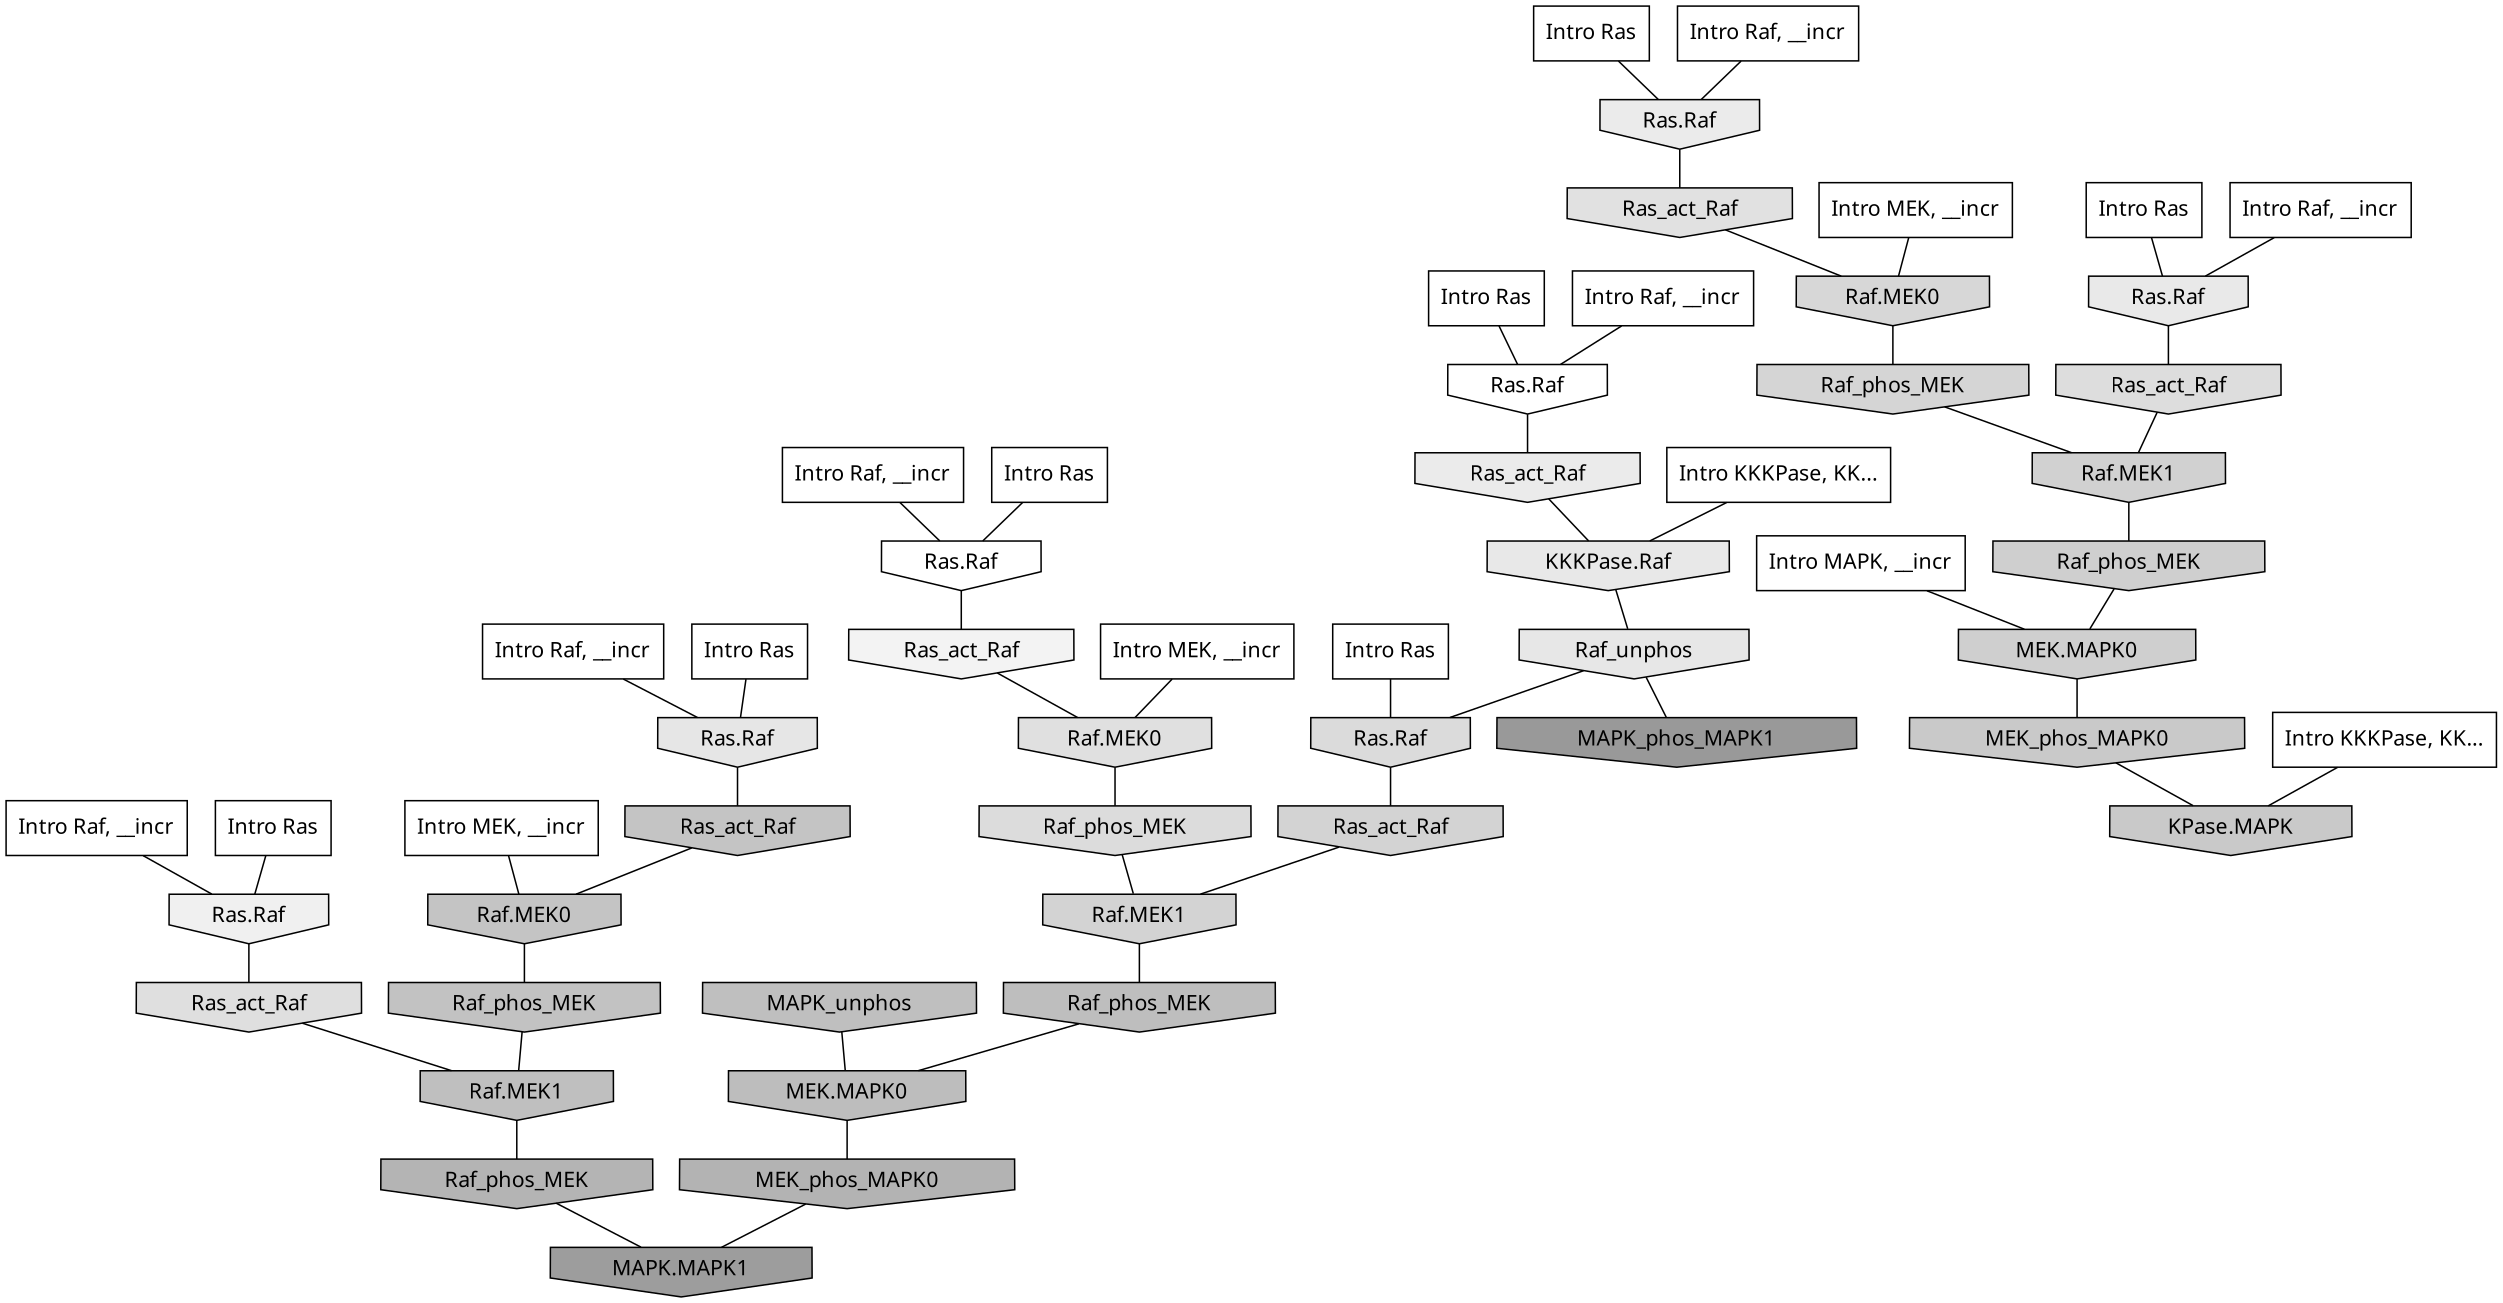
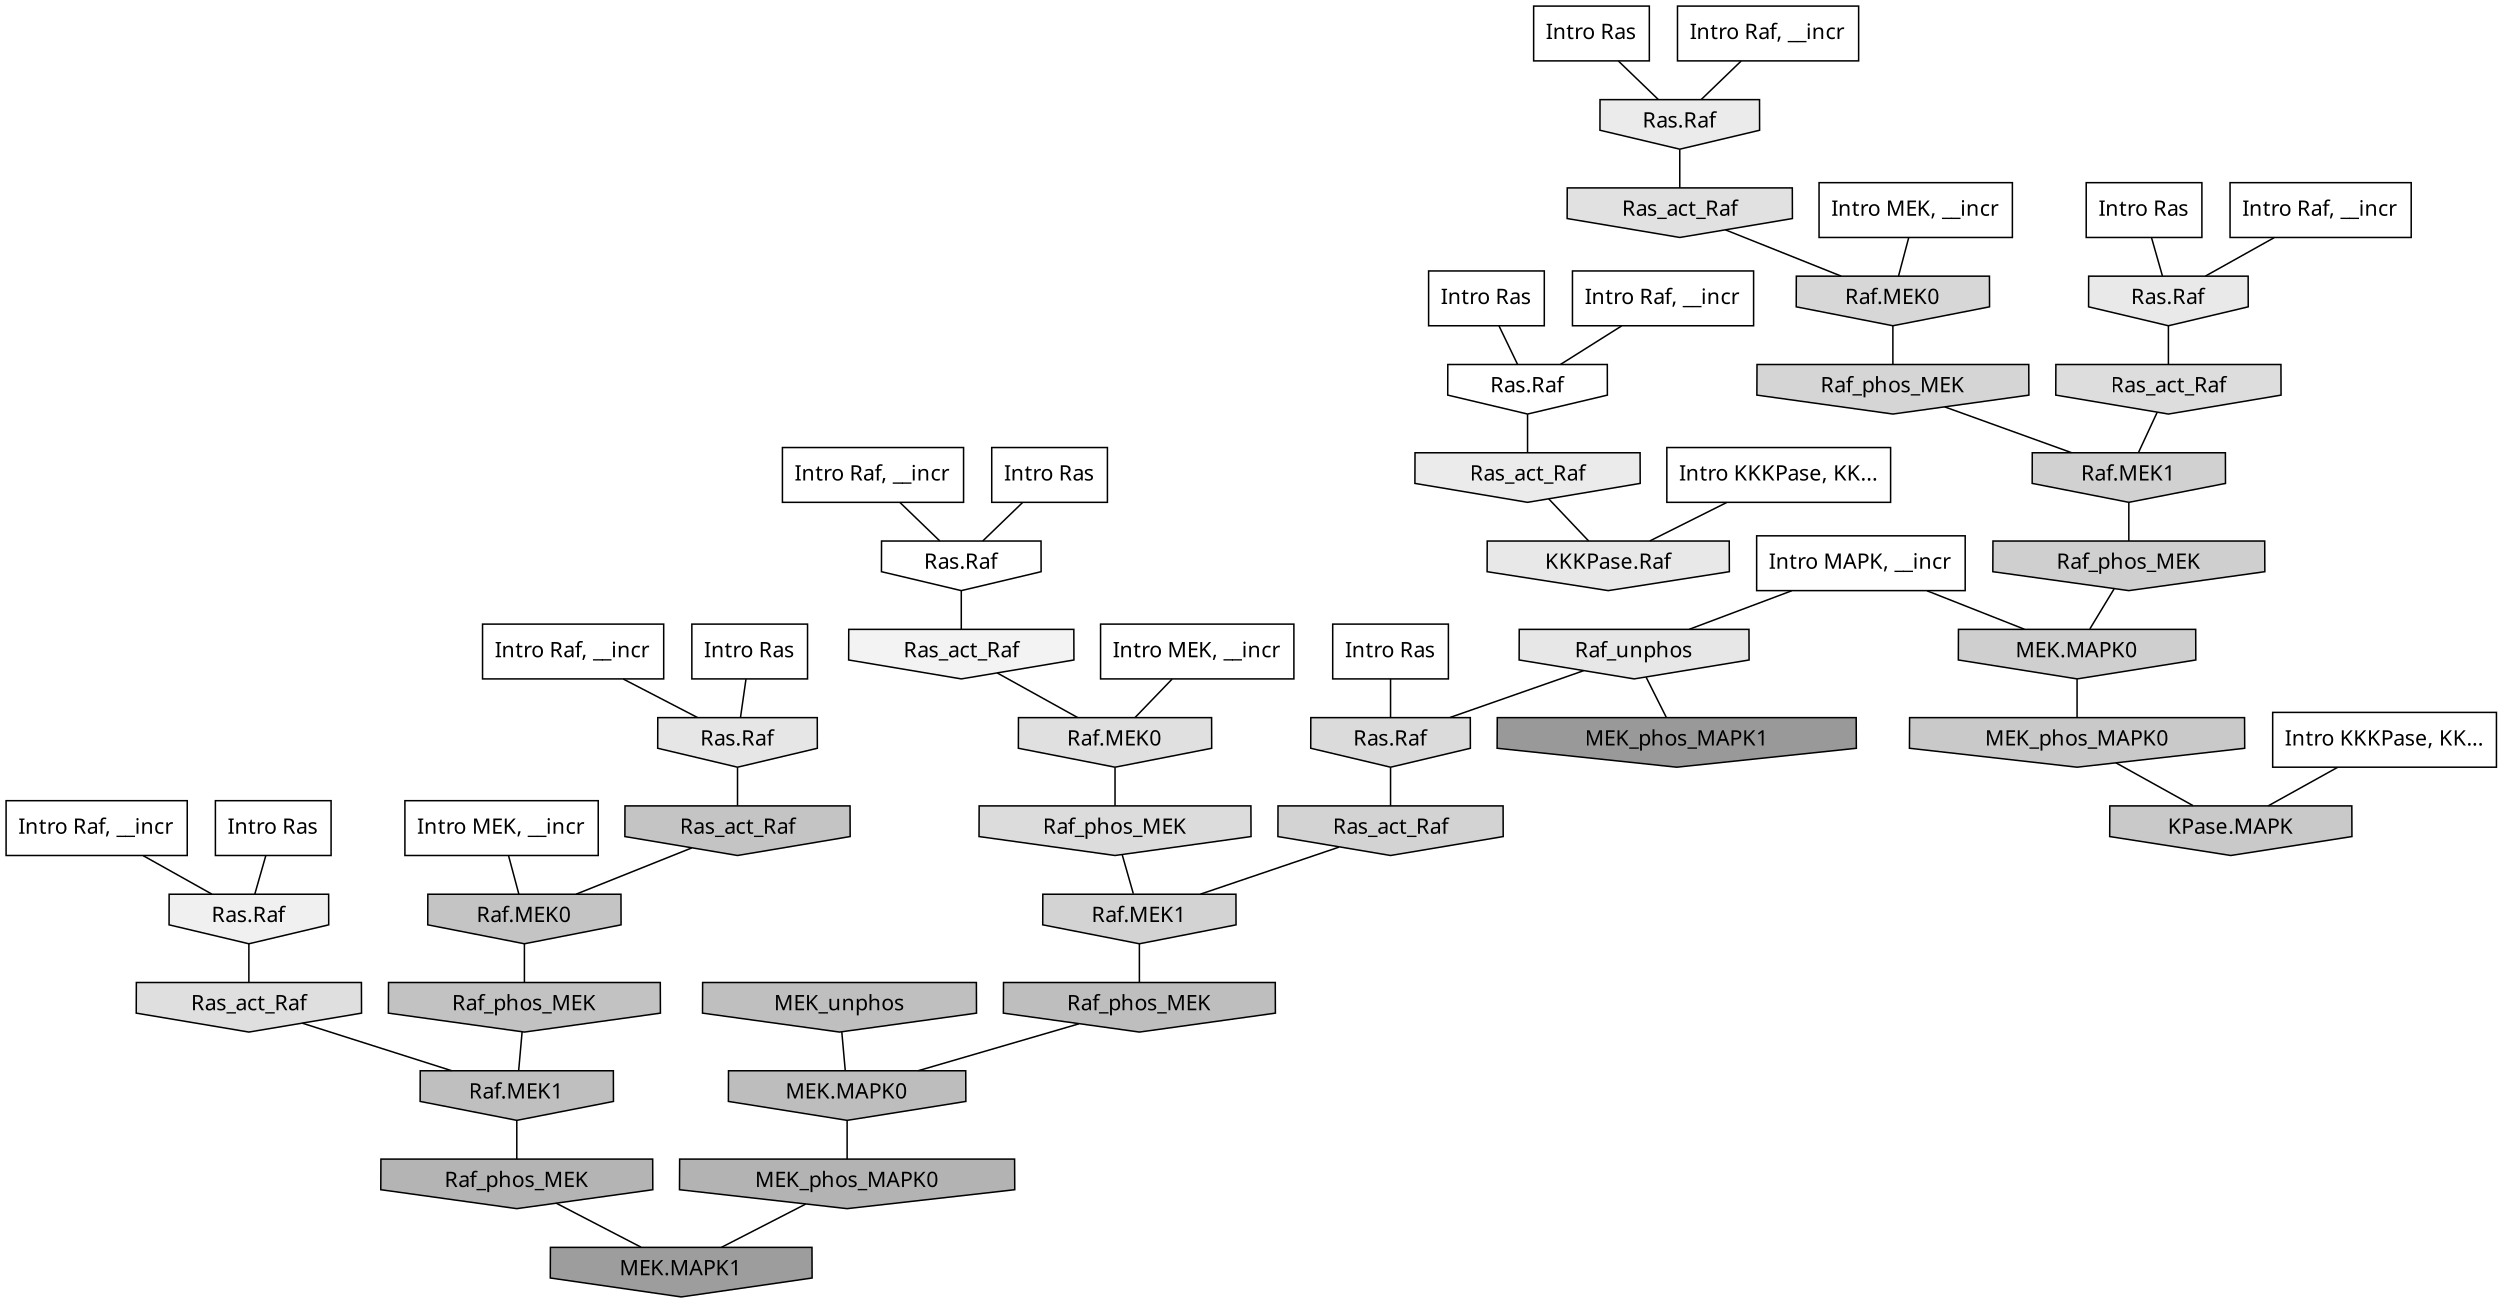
(1622, 609) -> (1741, 610)
(1677, 740) -> (1677, 740)
(840, 1005) -> (840, 1005)
(681, 1270) -> (681, 1270)
